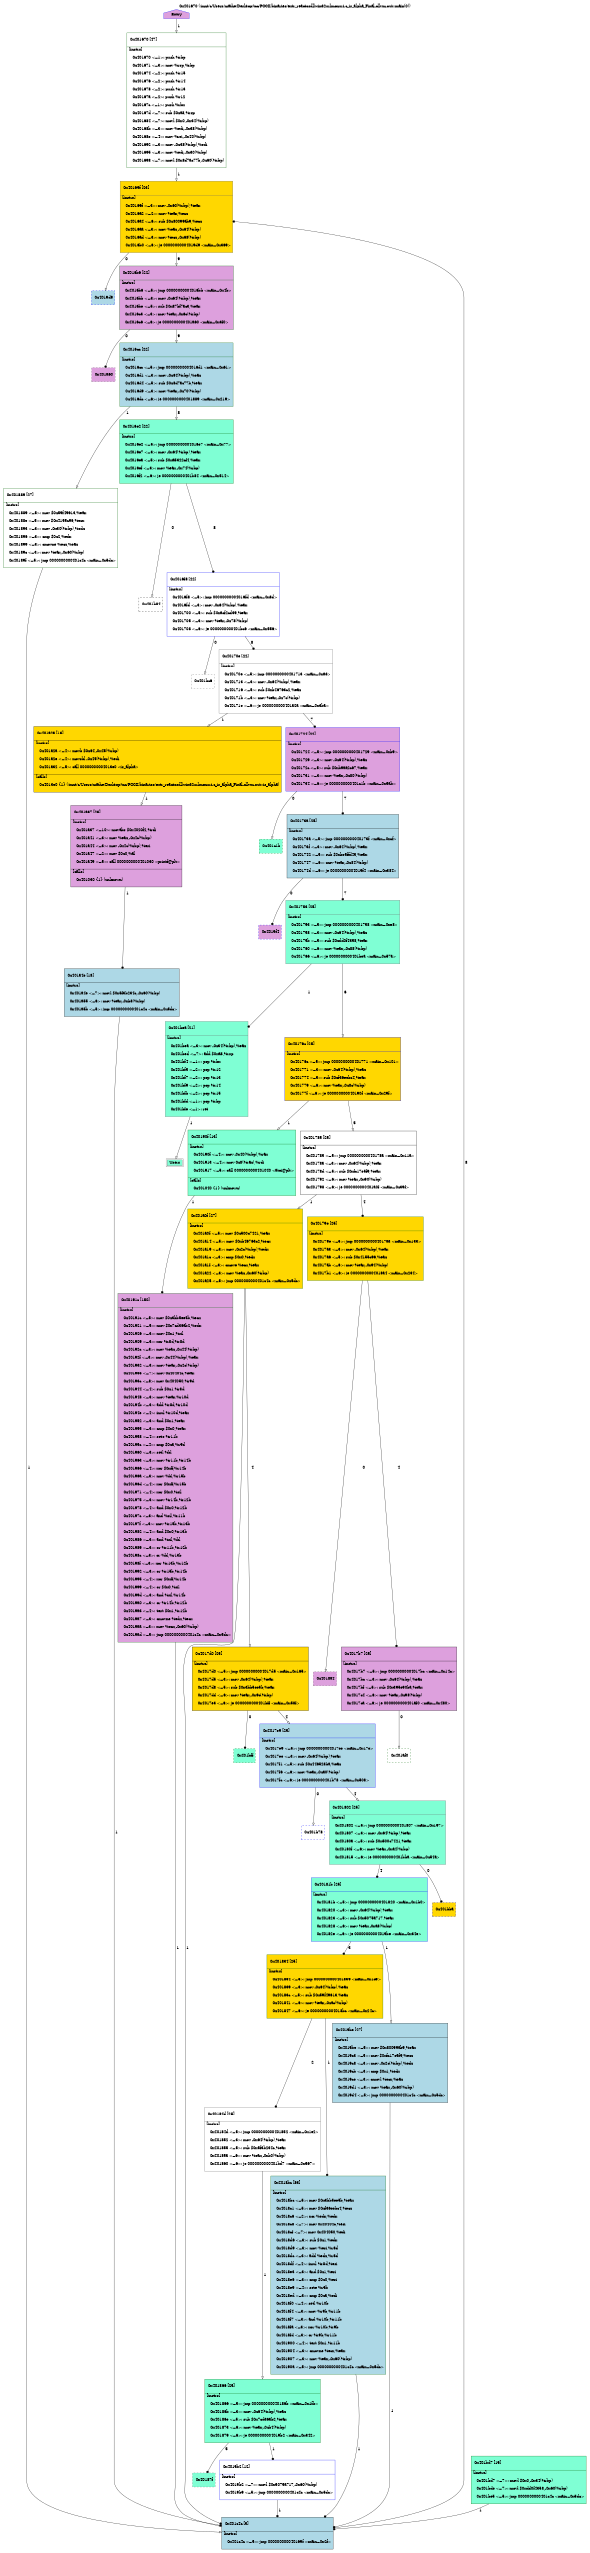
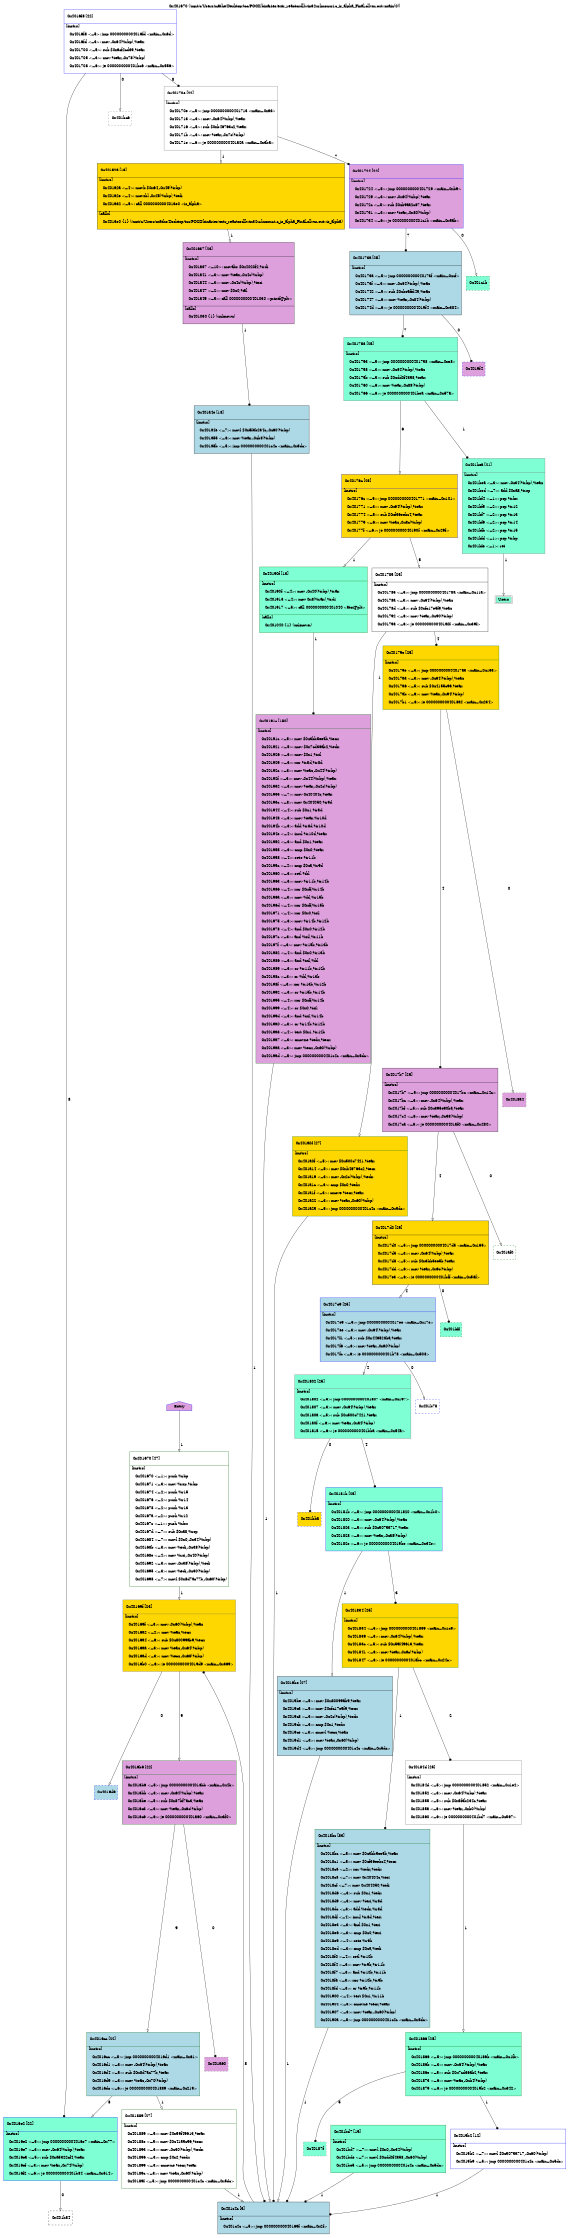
(176, 452) -> (60, 2149)
(200, 527) -> (67, 1092)
(248, 1466) -> (435, 1175)
(390, 2330) -> (285, 1976)
